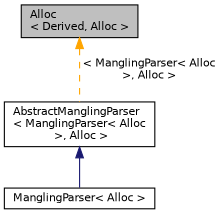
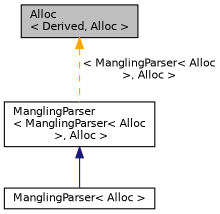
(80, 124) -> (80, 124)
